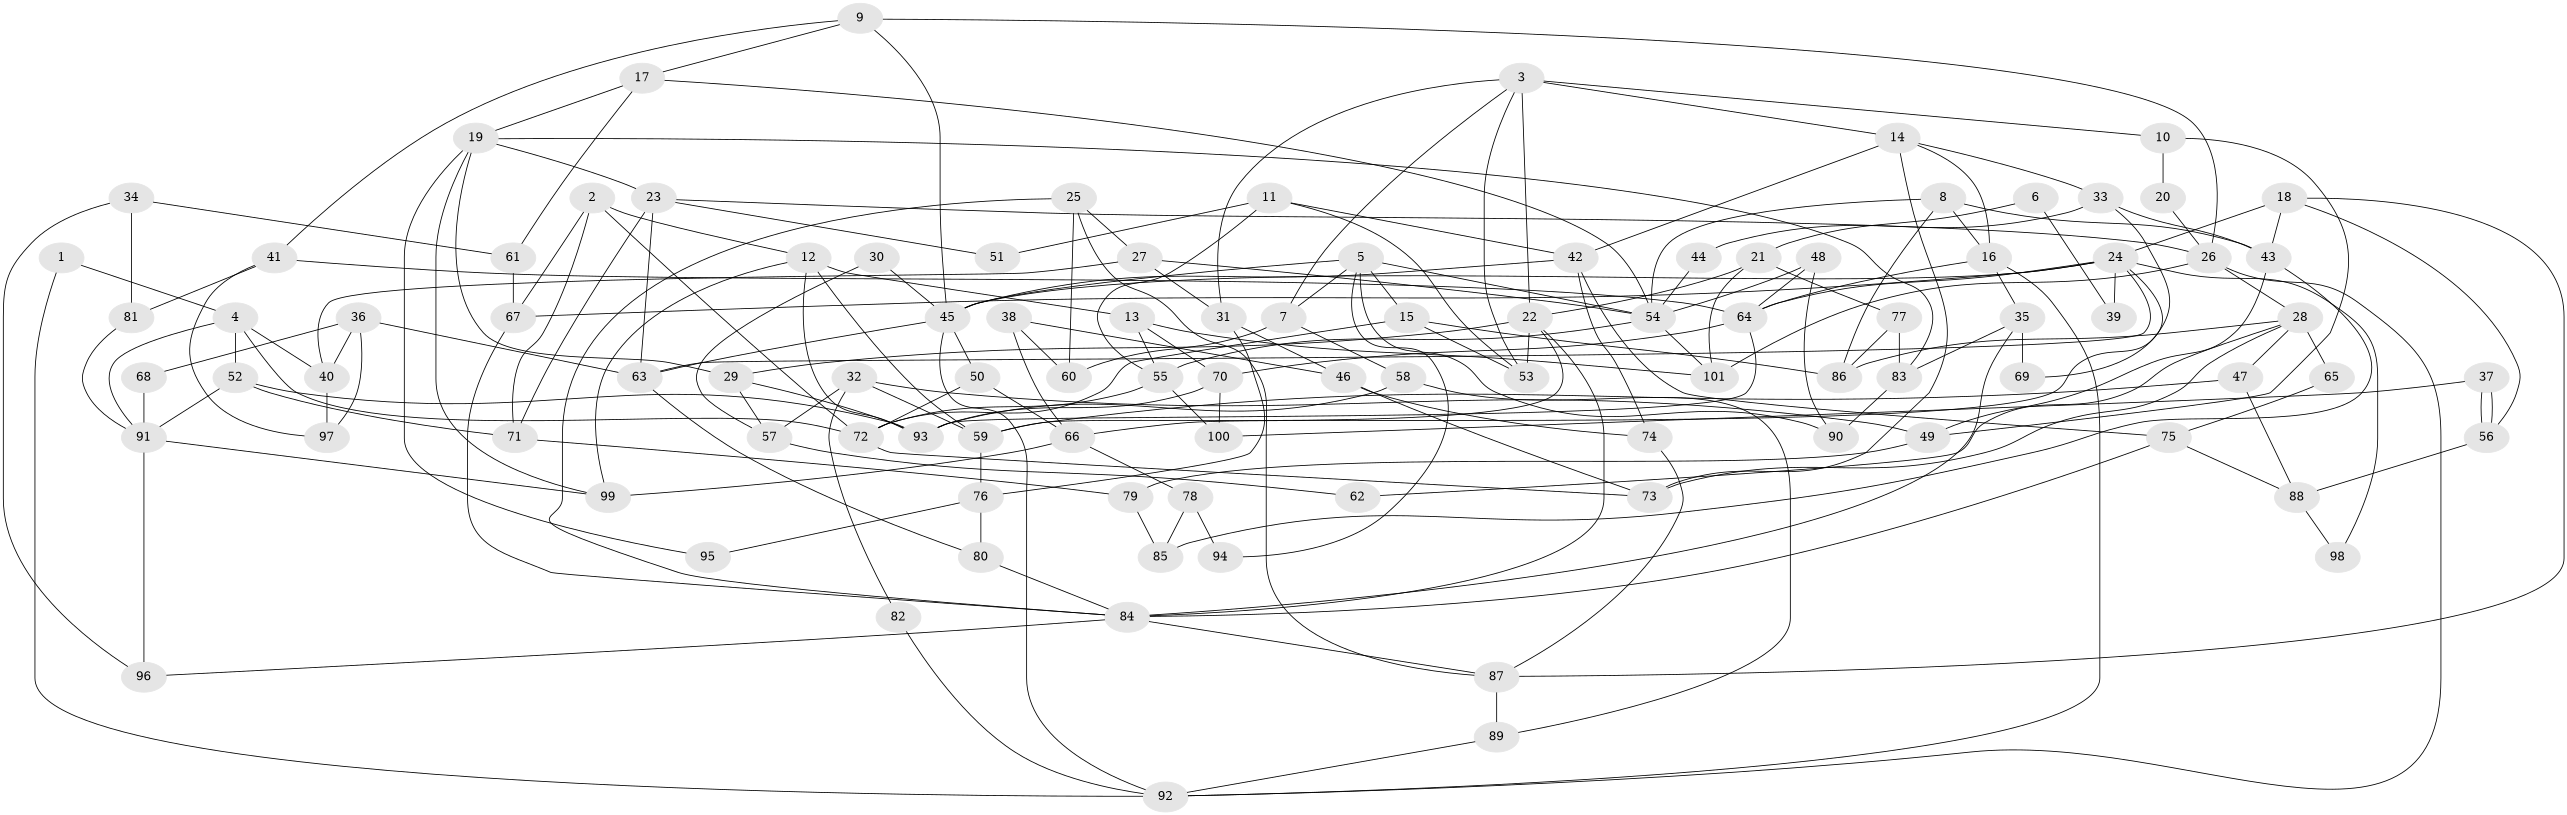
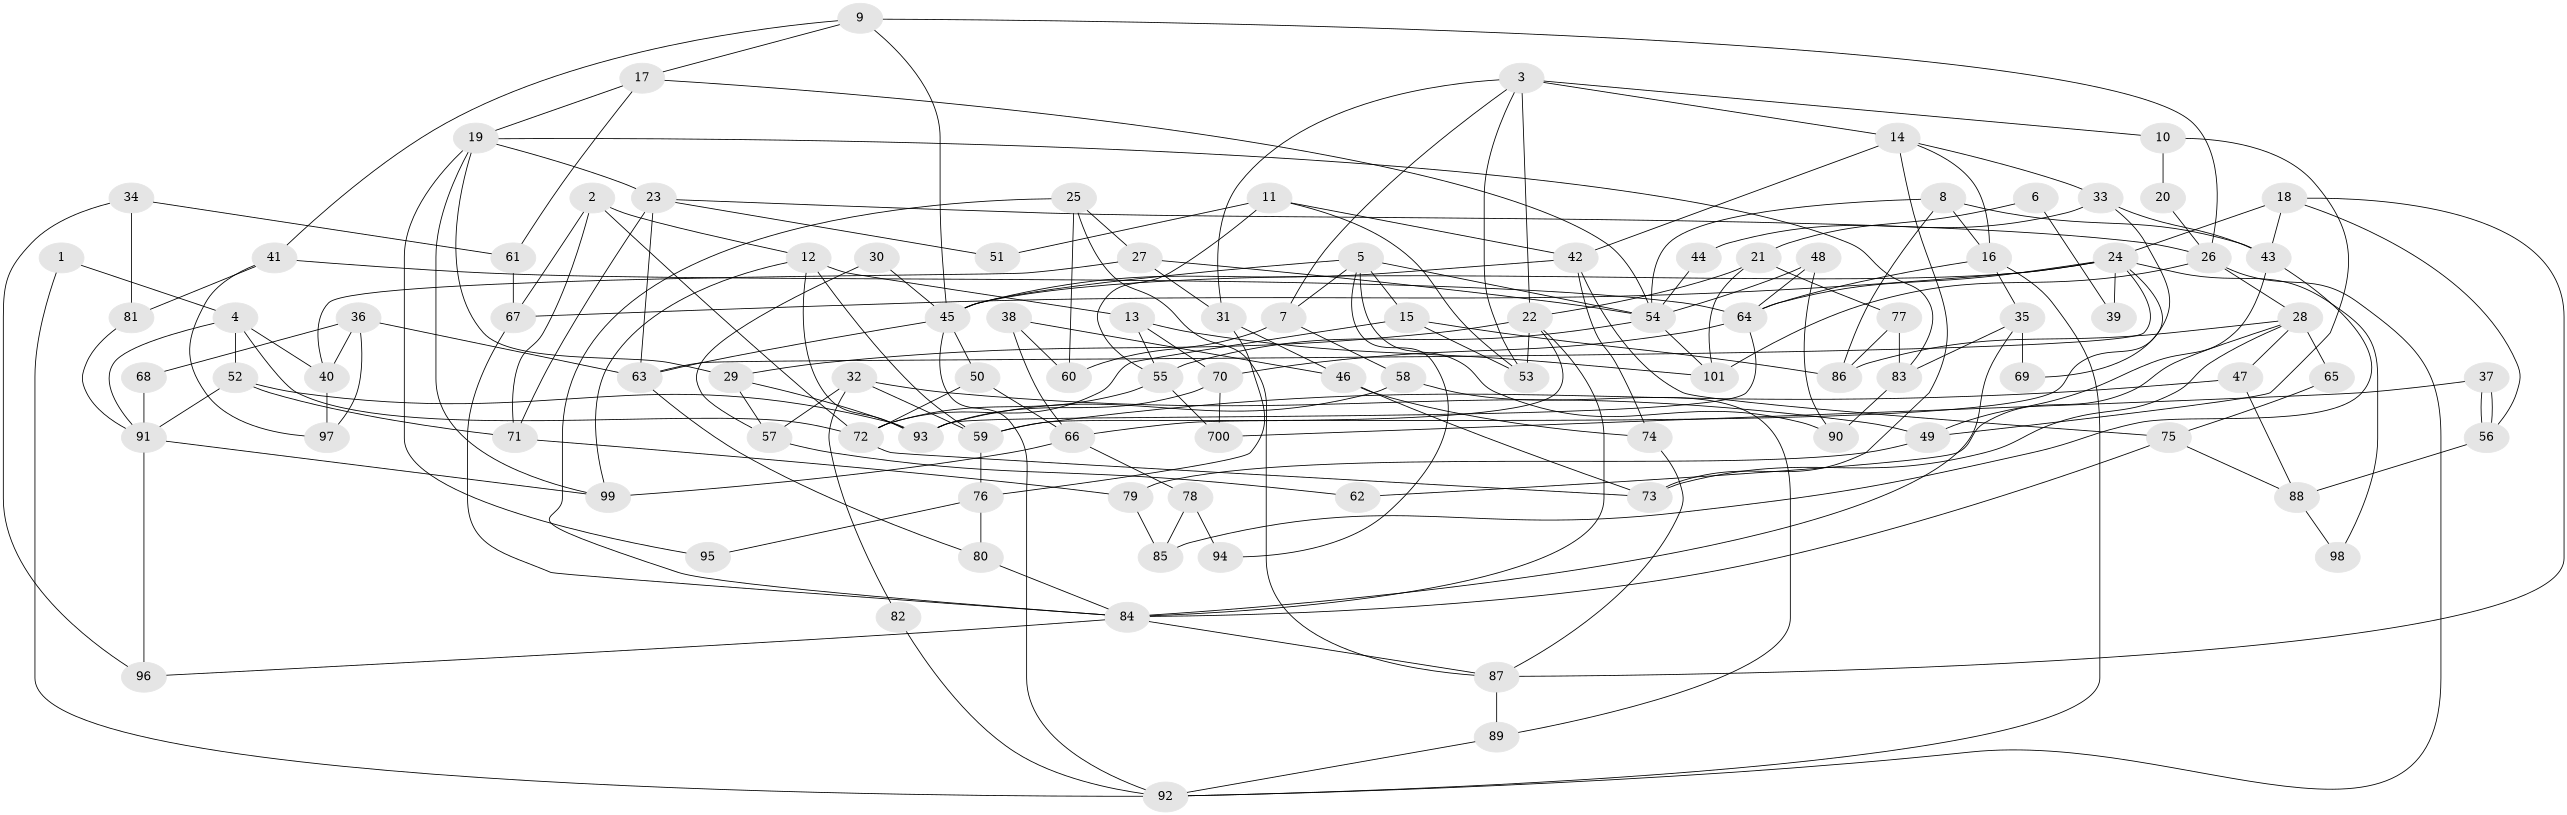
(1219, 438) -> (1219, 438)
